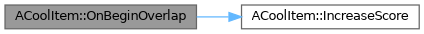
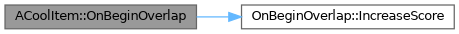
(330, 17) -> (348, 17)
